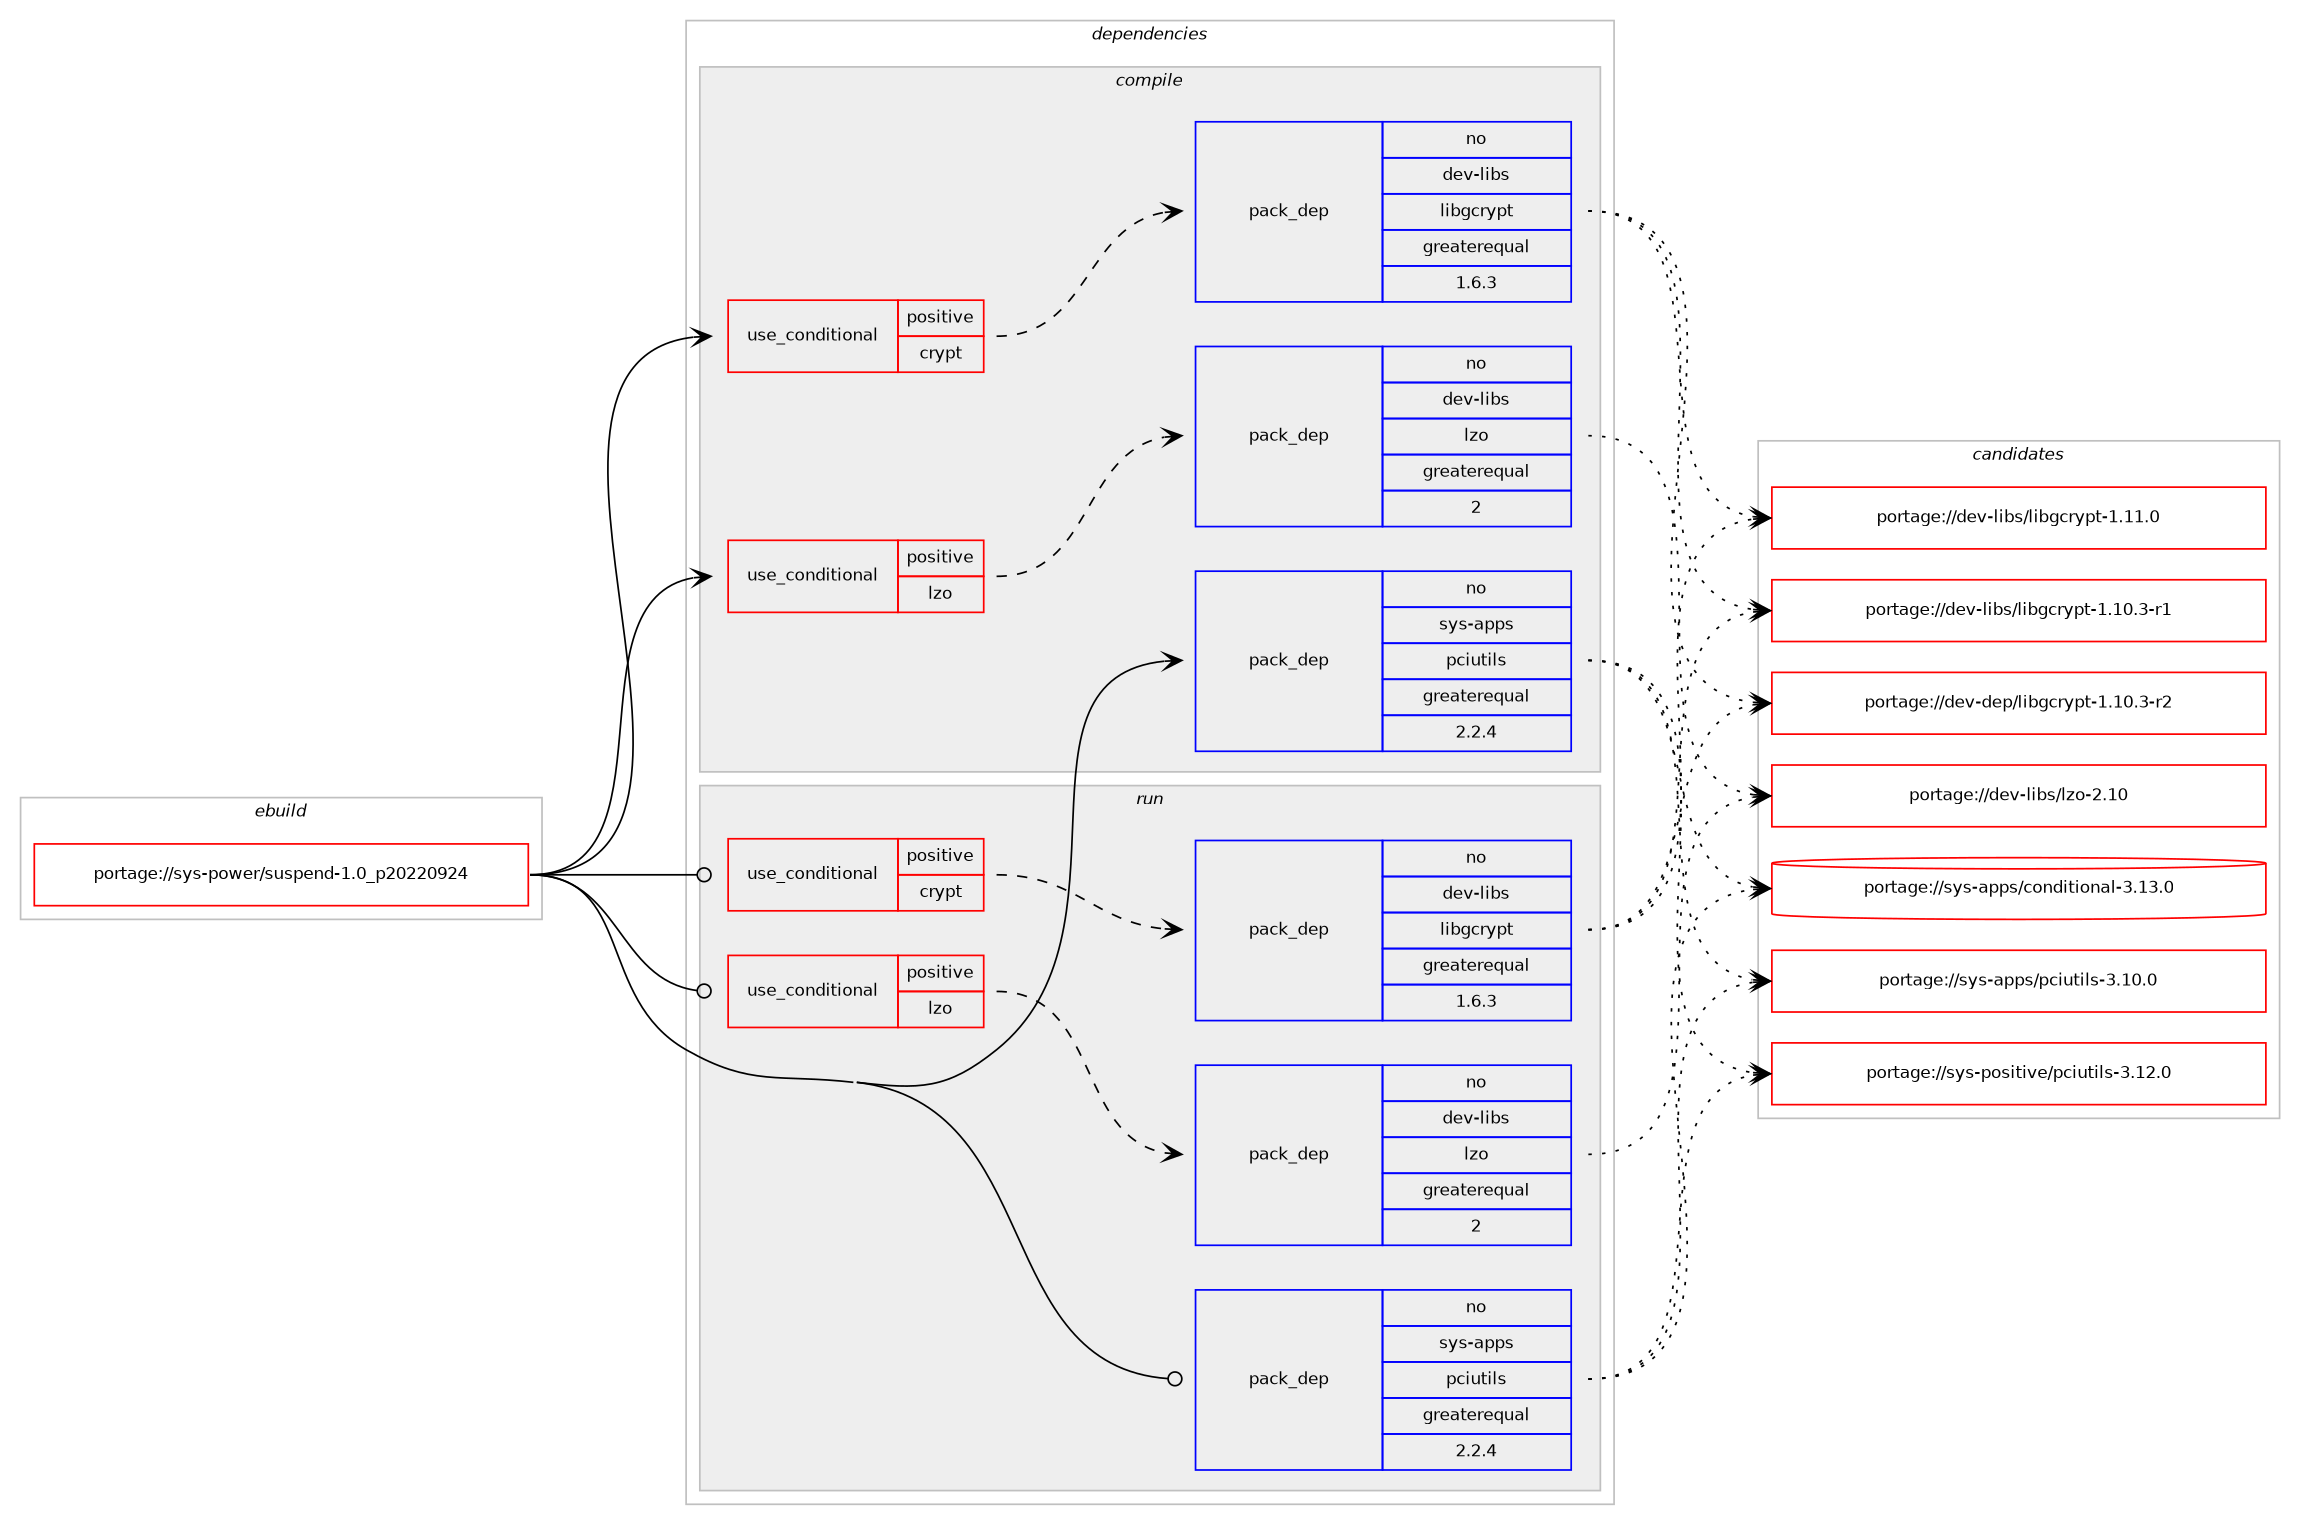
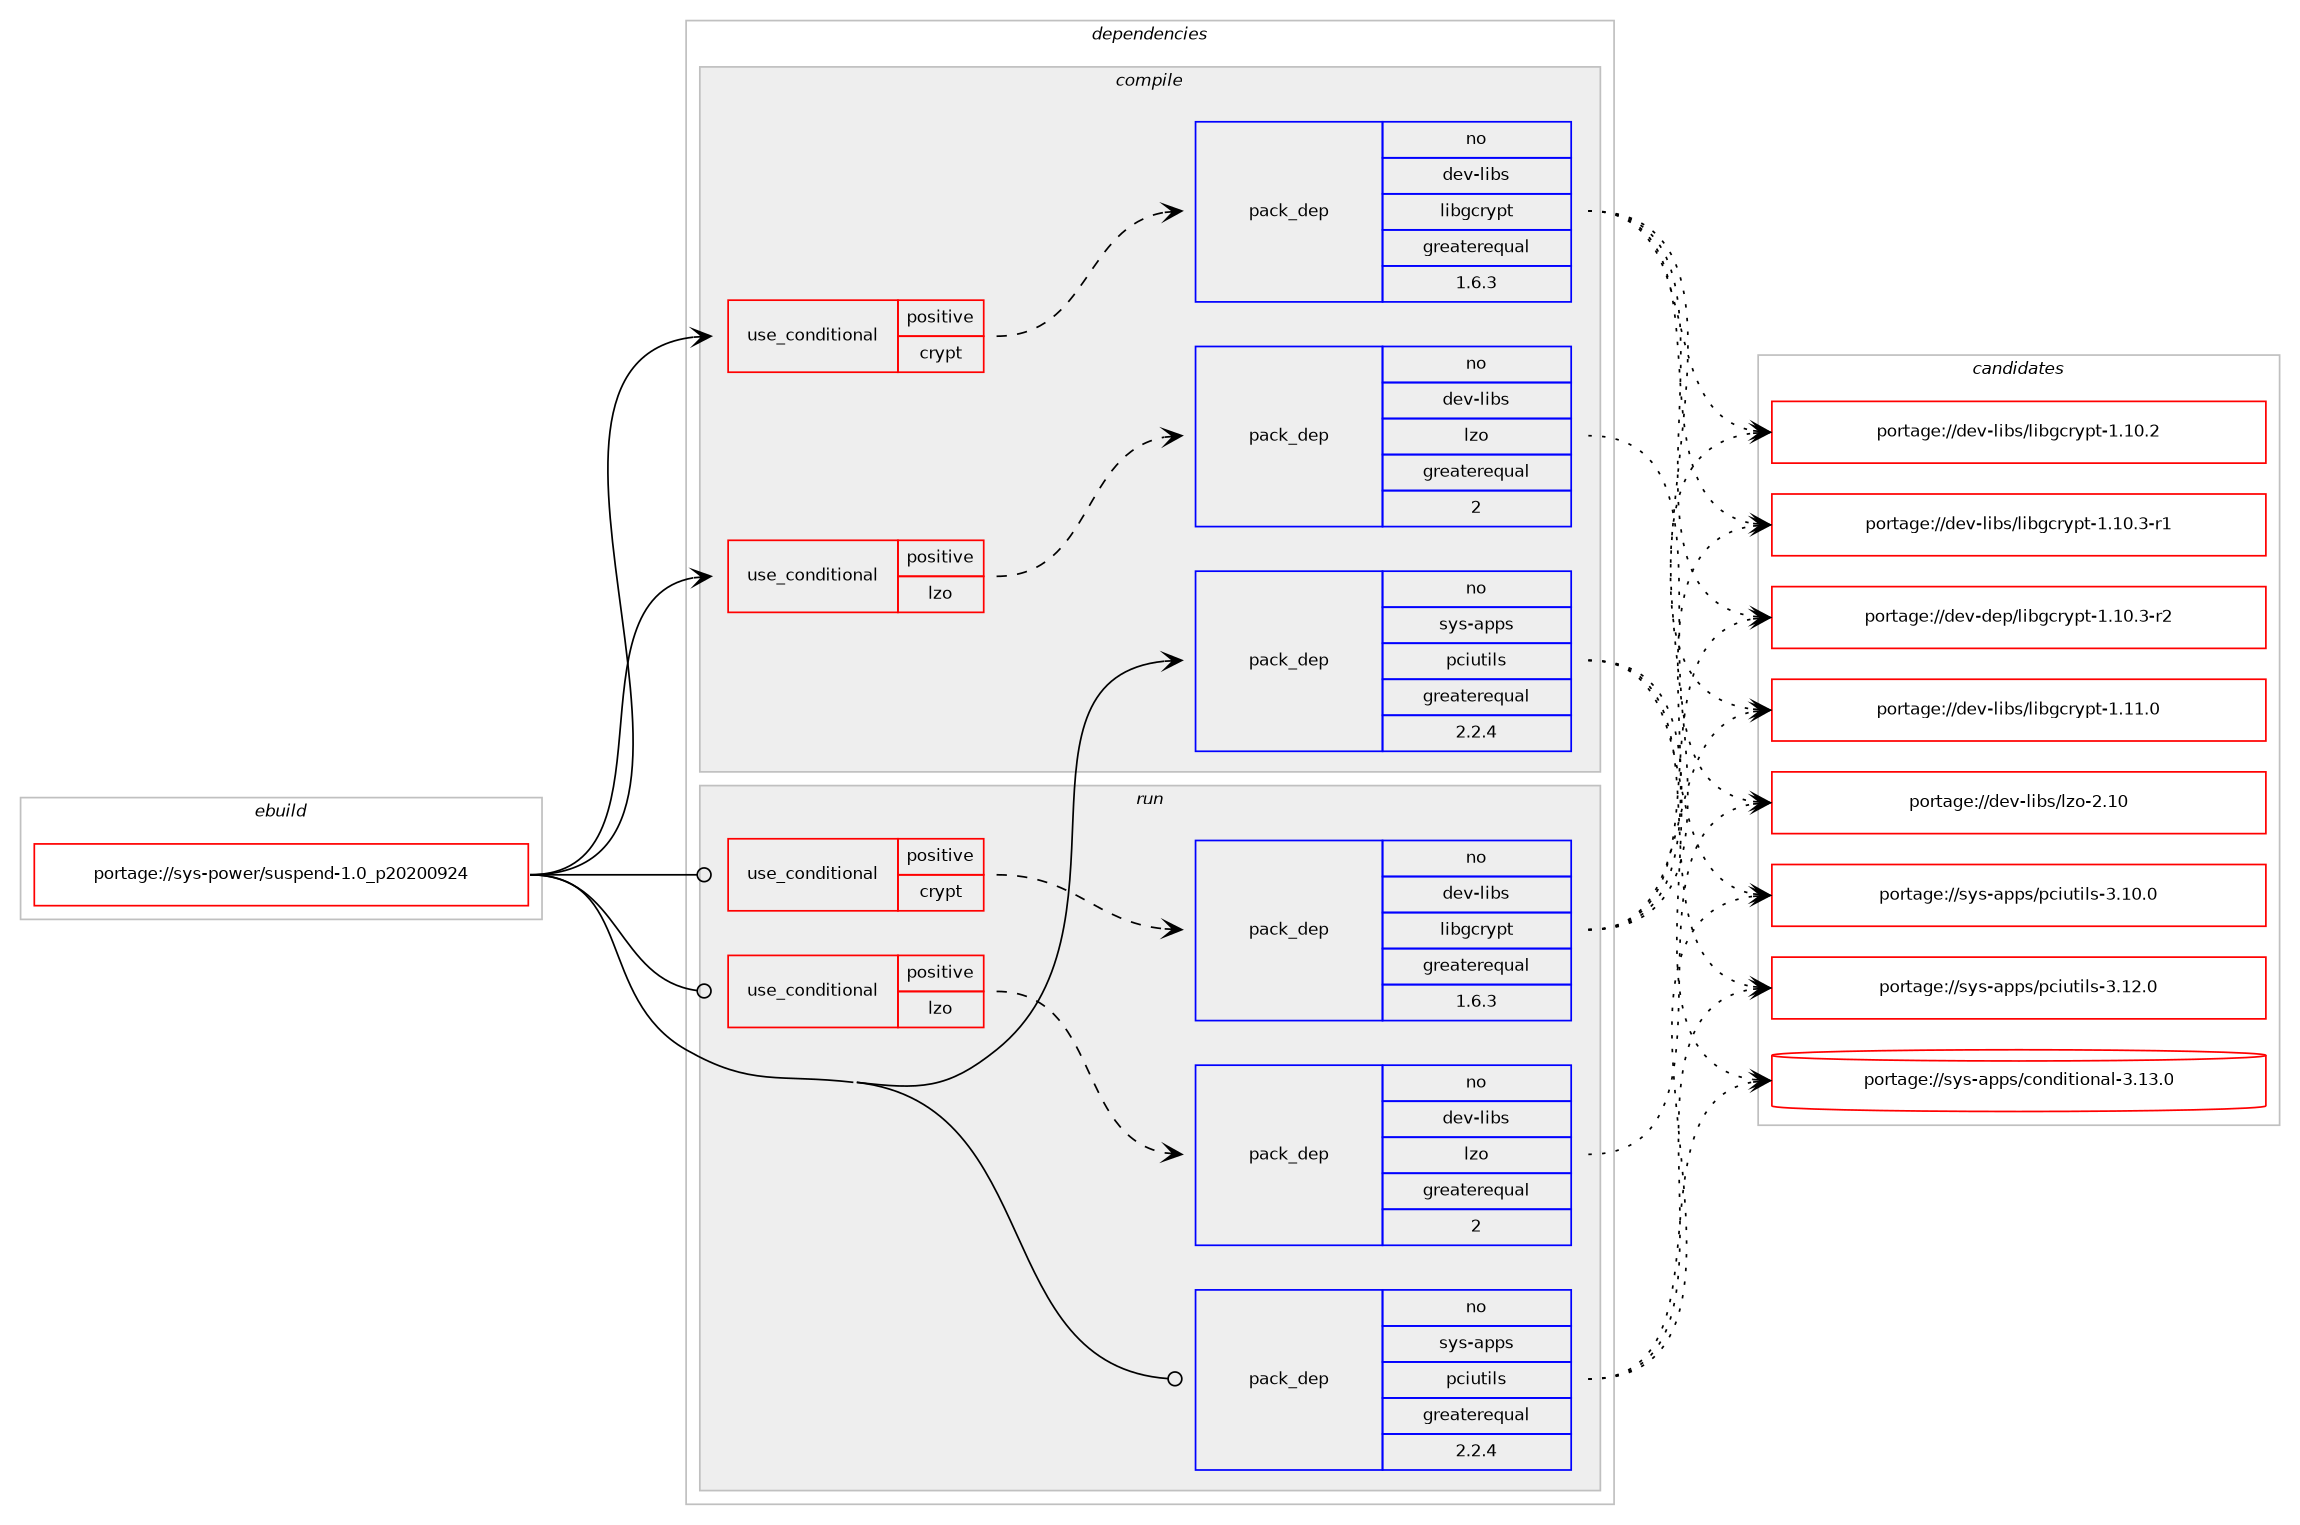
none -> (2019, 432)
(281, 875) -> (281, 875)
(2019, 1074) -> (2019, 988)
